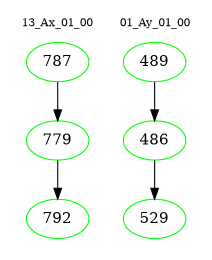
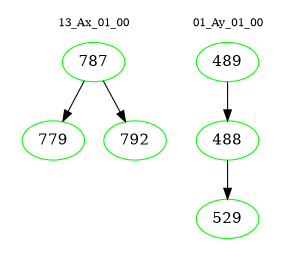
(155, 140) -> (228, 140)
(58, 174) -> (112, 96)
